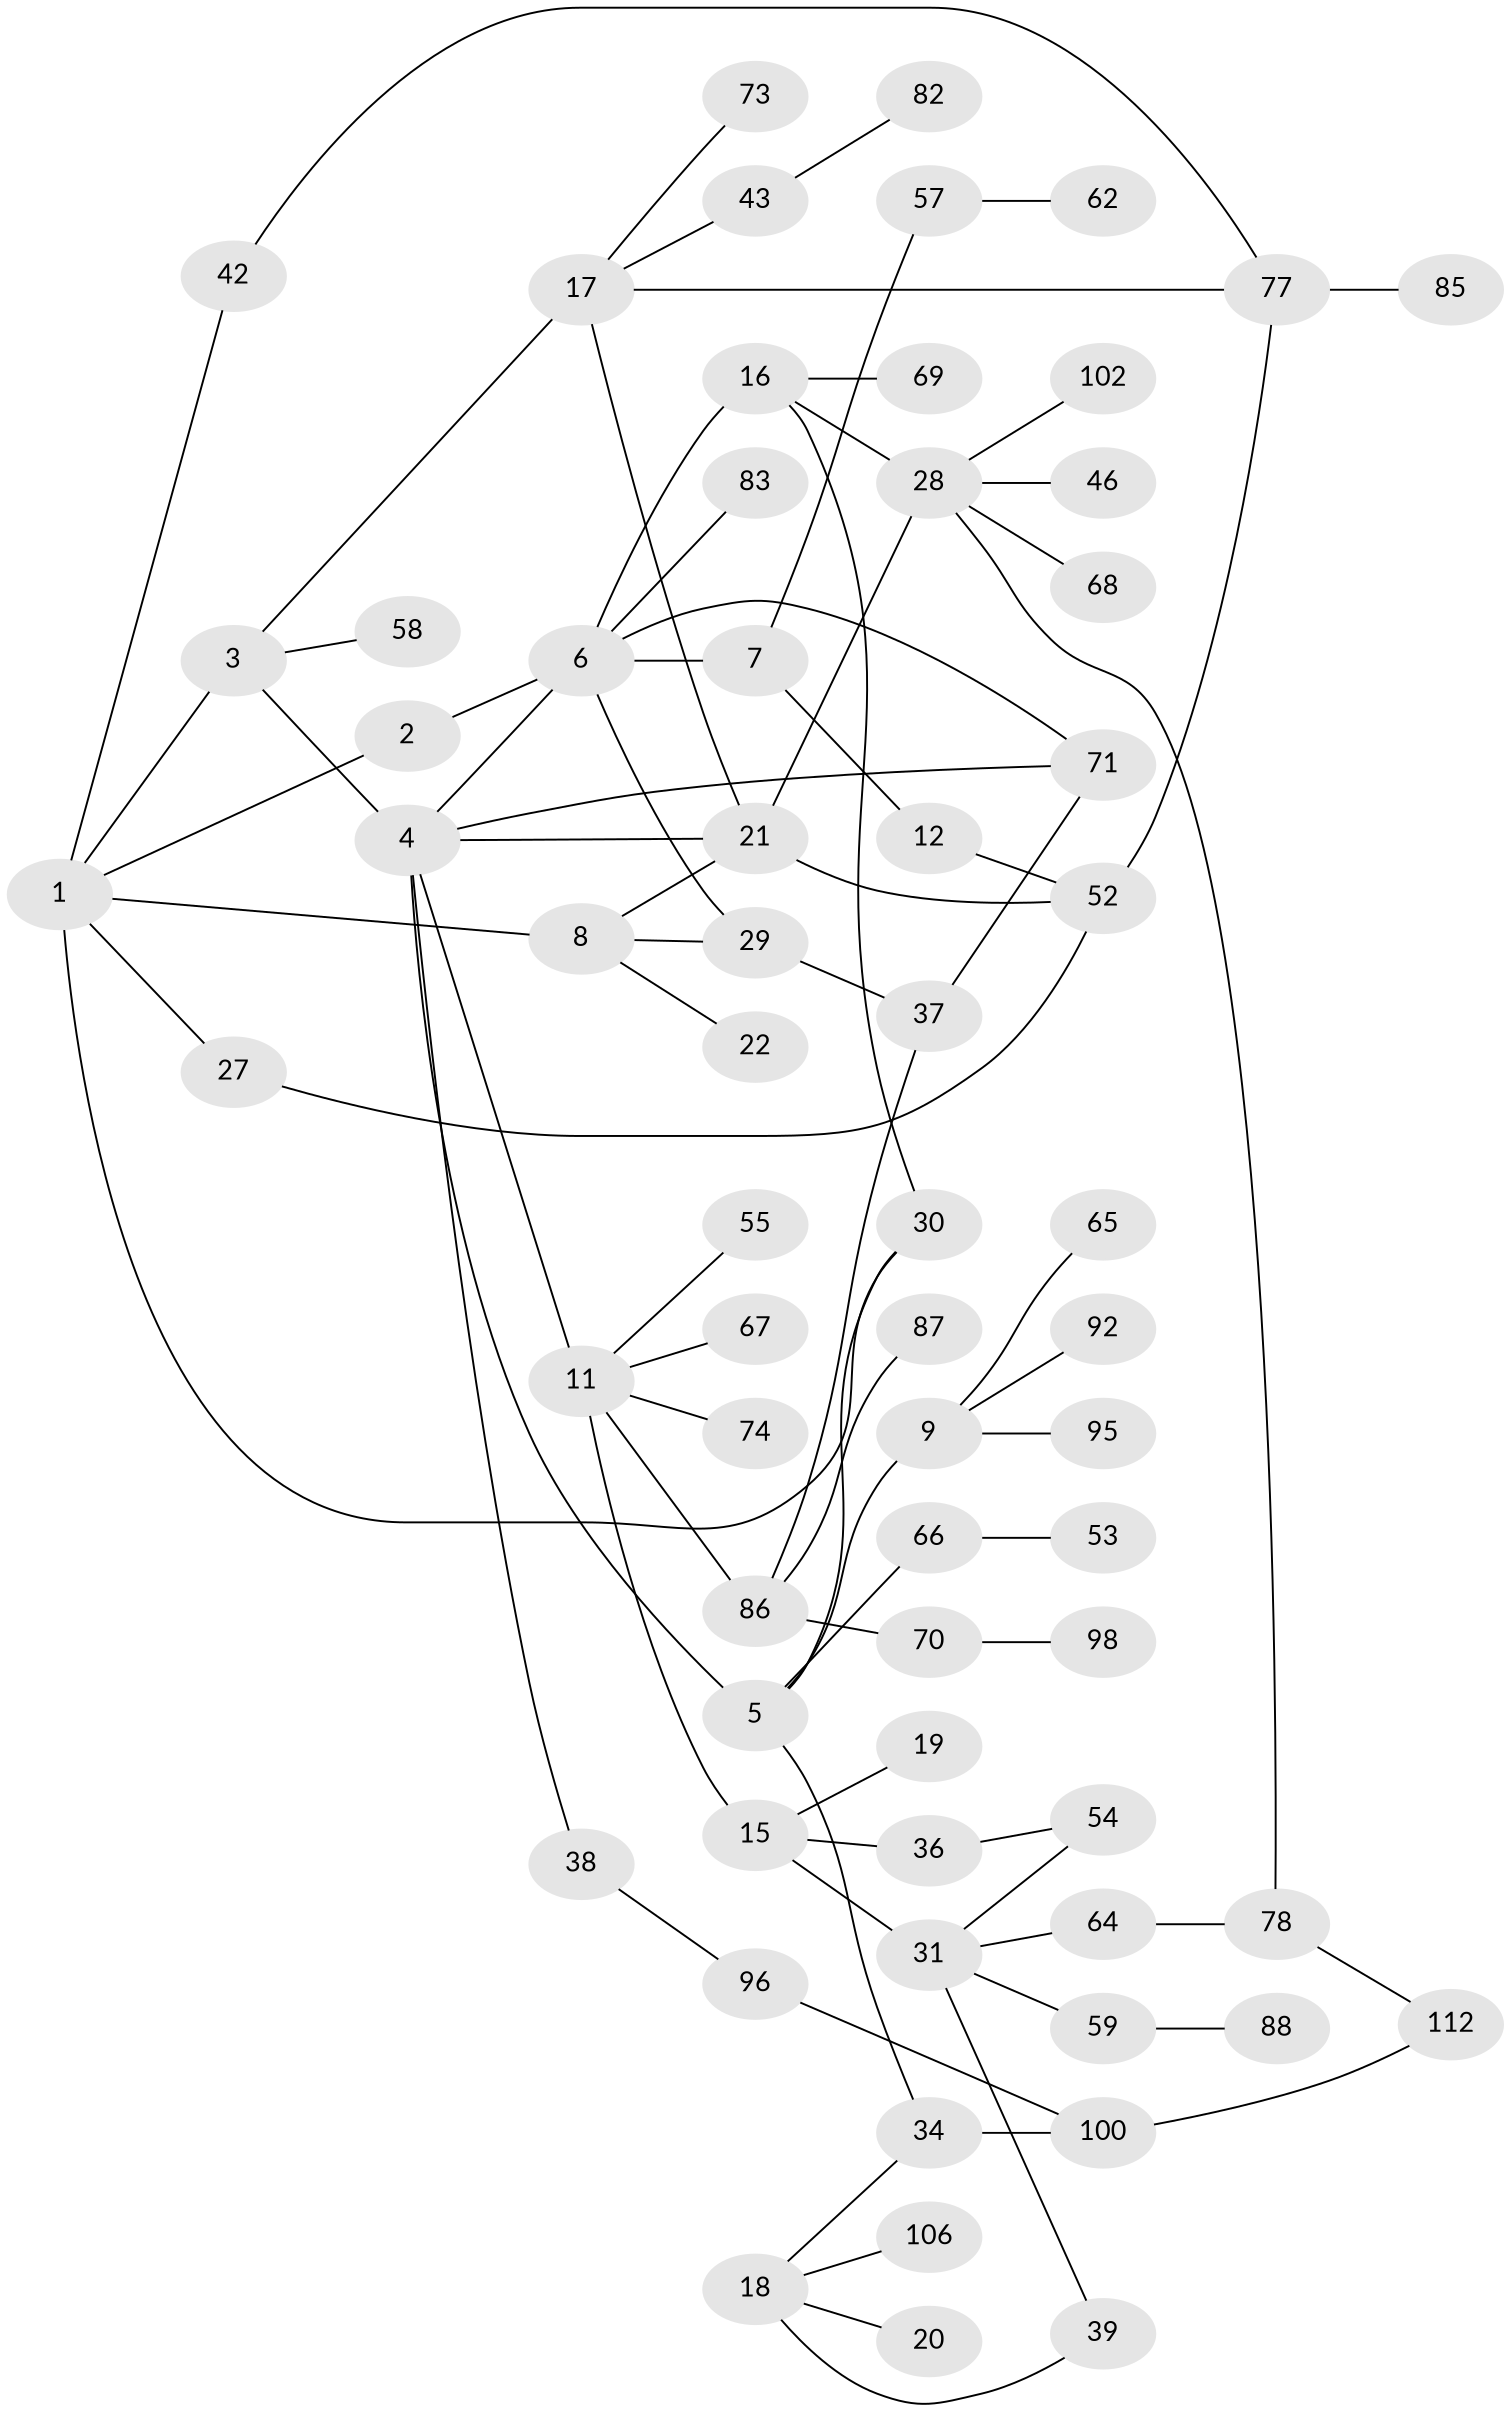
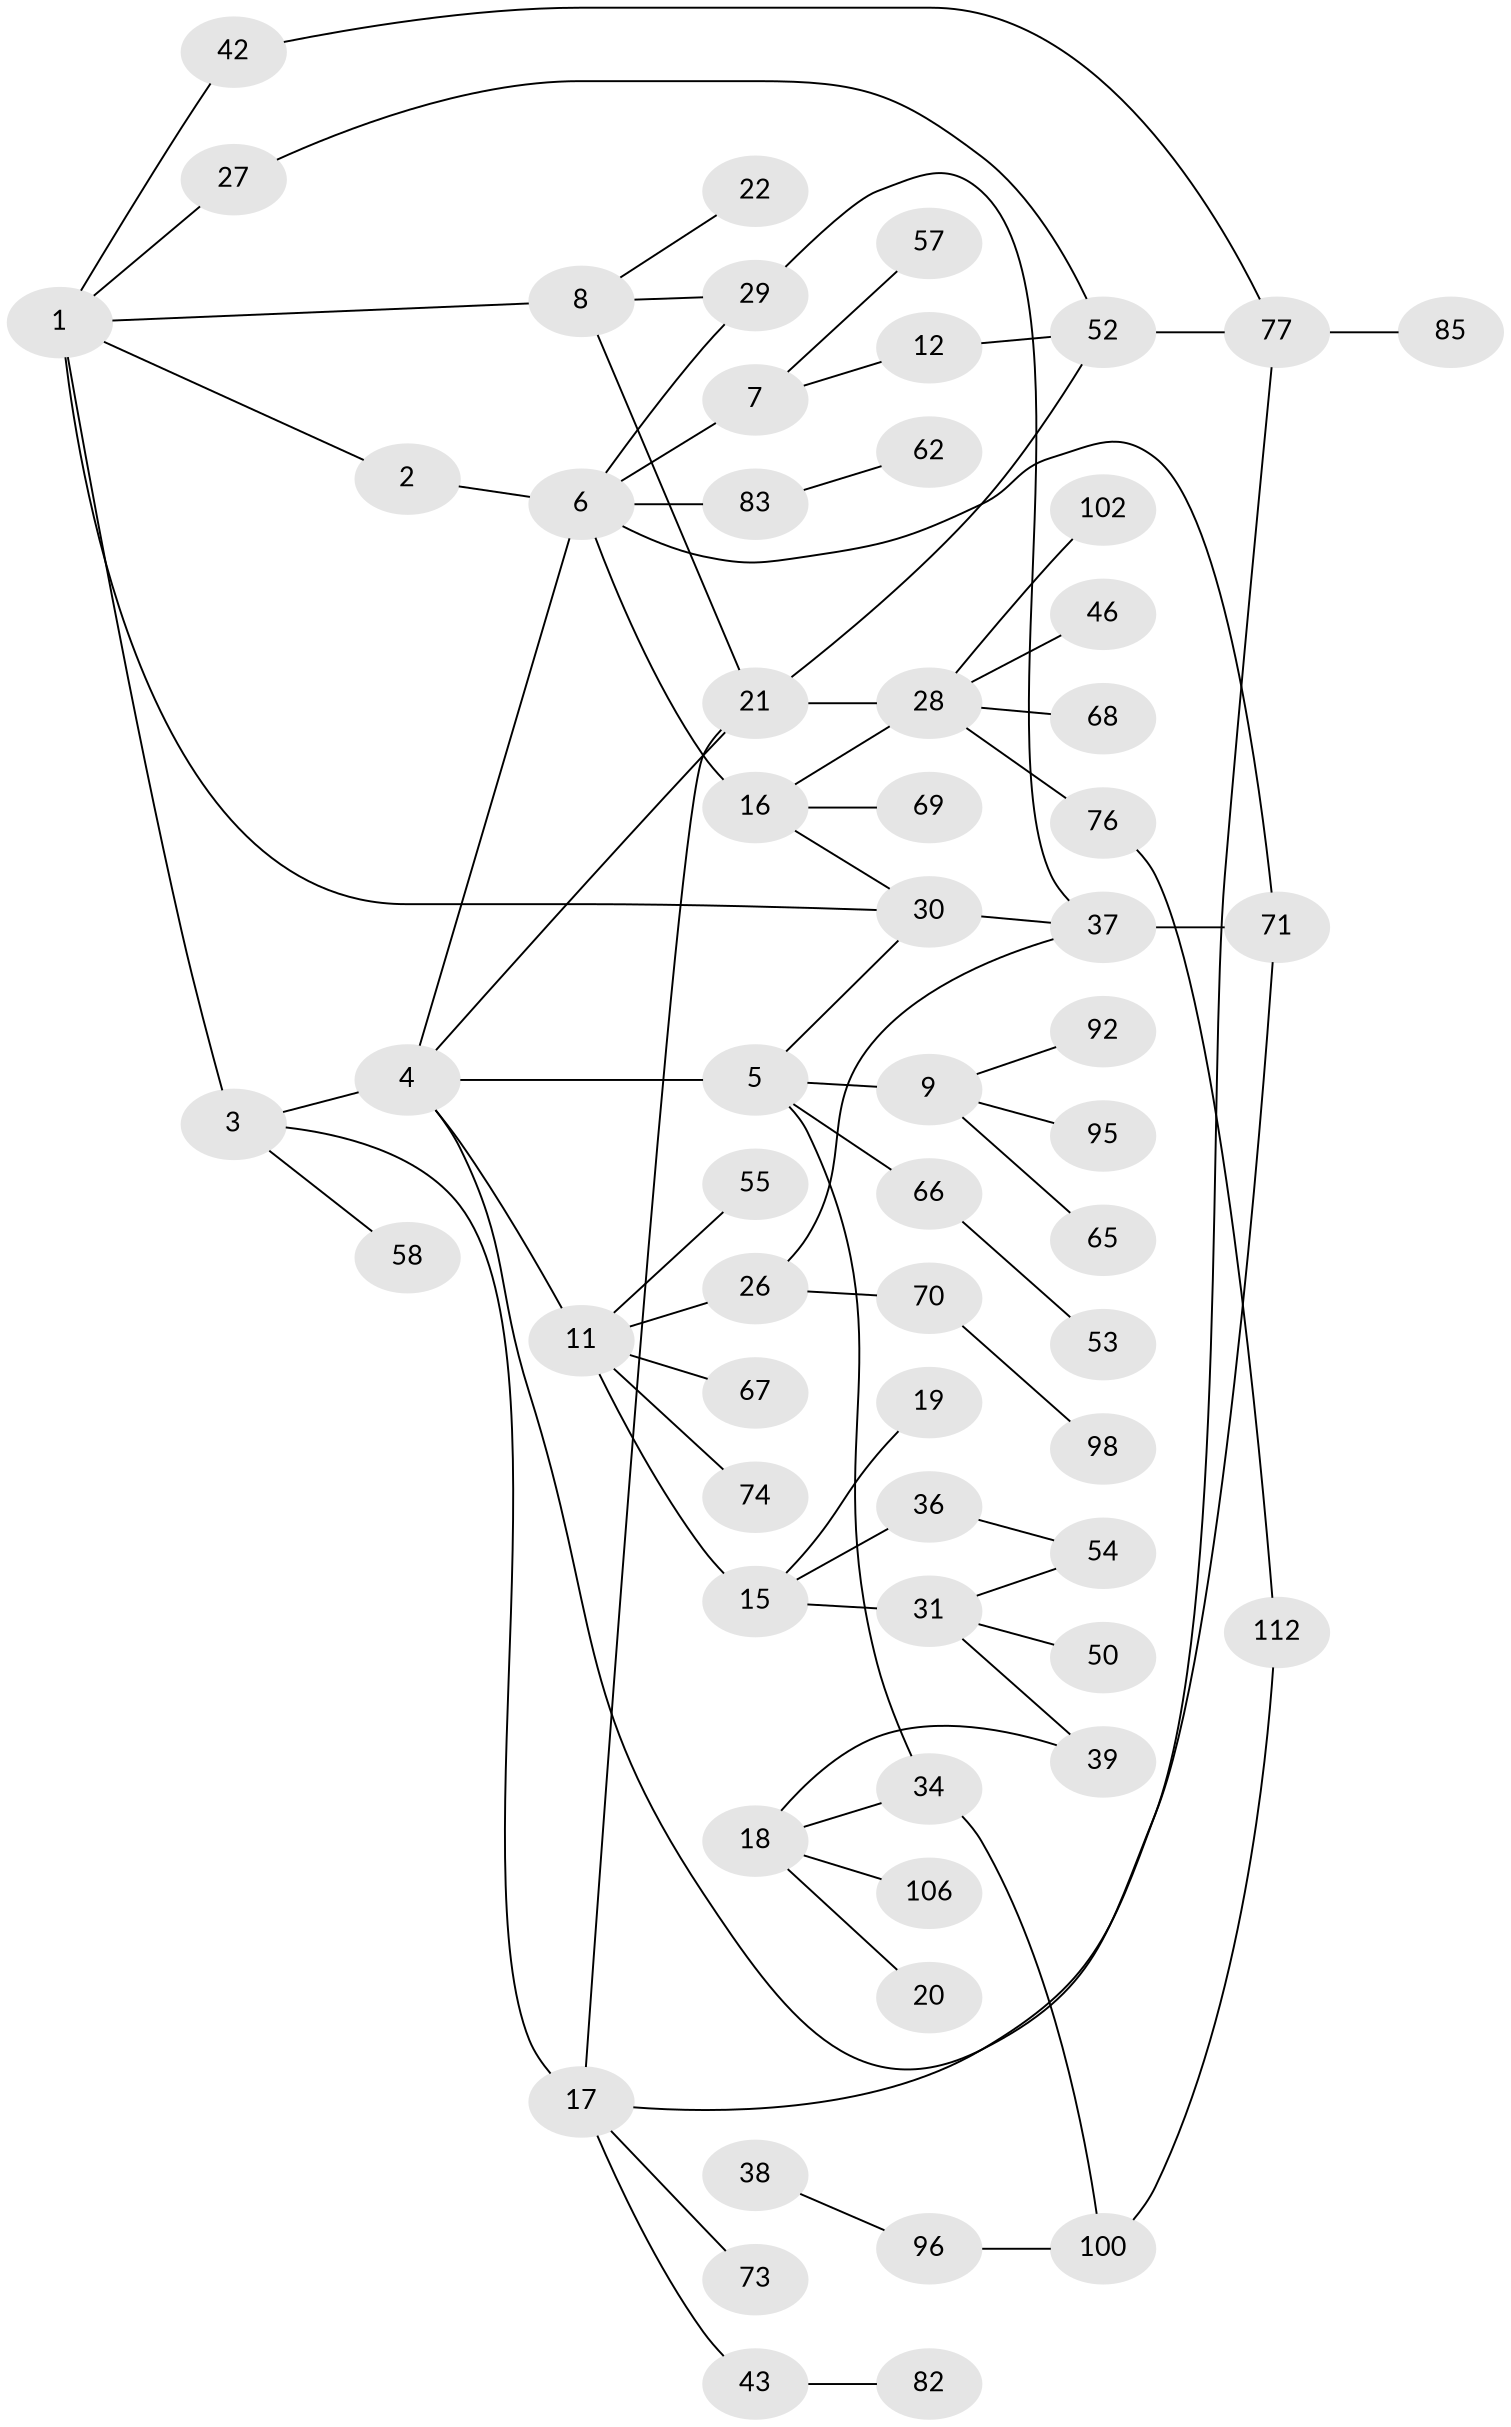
(1017, 201) -> (843, 478)
none -> (1016, 920)
(929, 1329) -> none
(472, 1356) -> none
(755, 1611) -> (755, 1289)
(1103, 1924) -> none
(1277, 1924) -> (1103, 823)
(1103, 2029) -> (1103, 1658)
(1277, 2029) -> none
